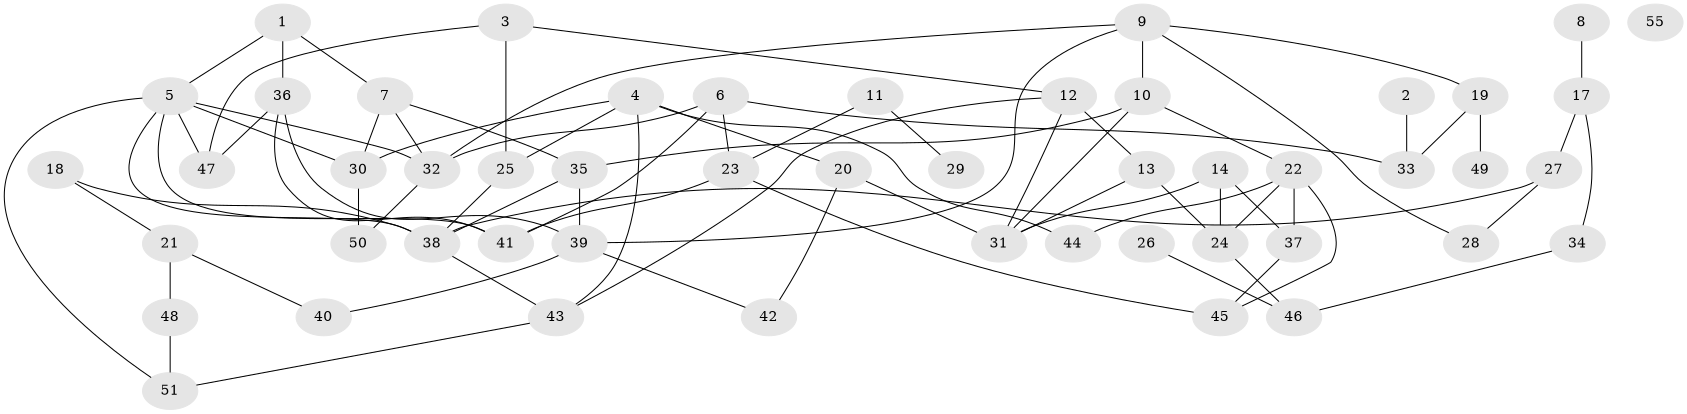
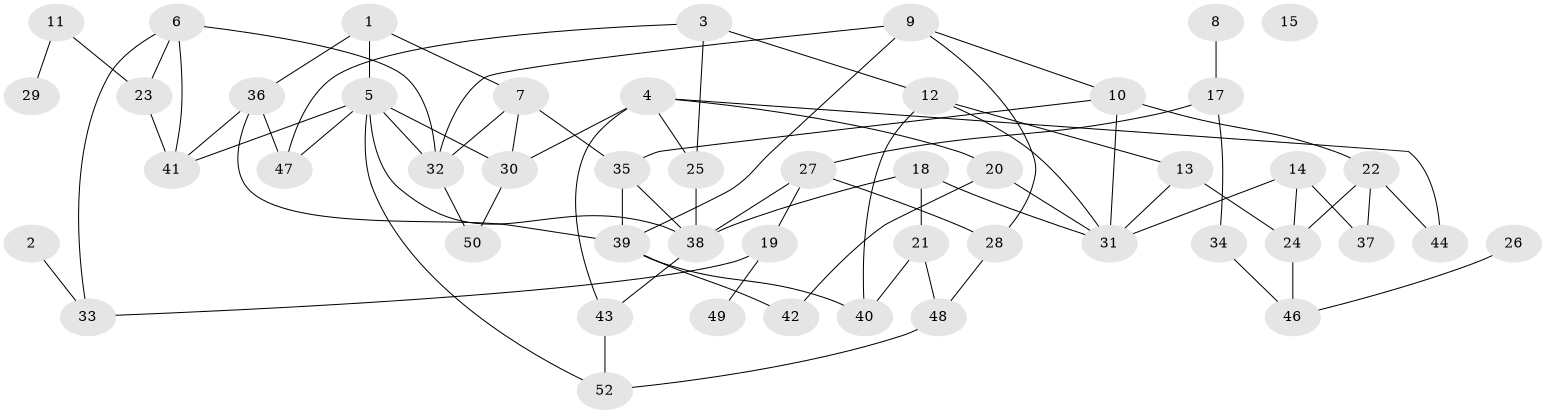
(1655, 23) -> (1290, 23)
(1316, 47) -> (785, 215)
(792, 162) -> (870, 199)
none -> (1013, 210)
none -> (967, 280)
(1220, 317) -> none
(170, 391) -> (605, 391)
